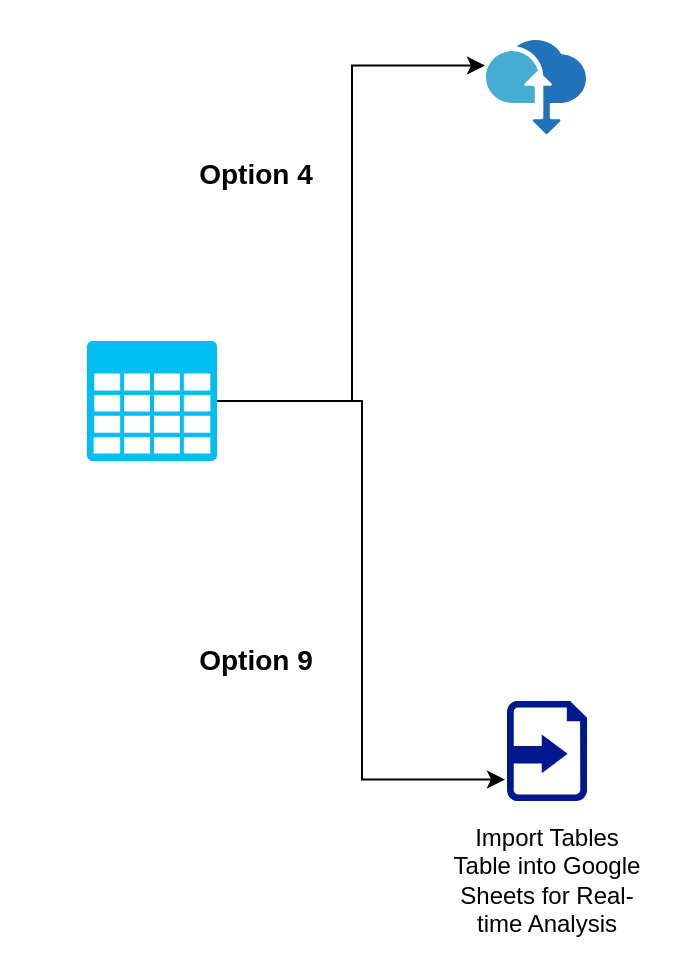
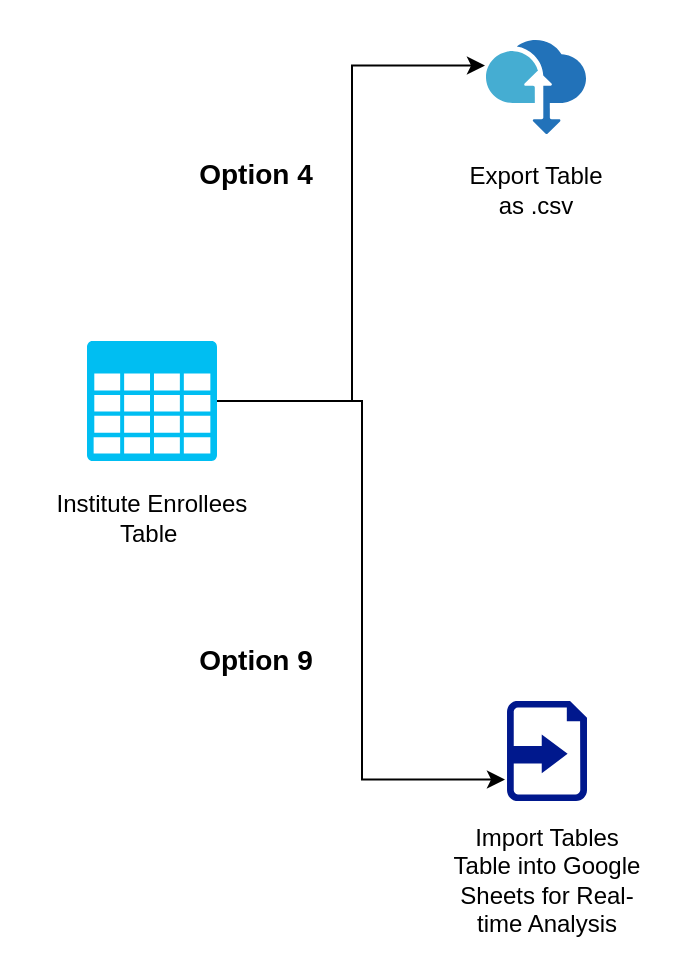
none -> (537, 191)
none -> (152, 519)
